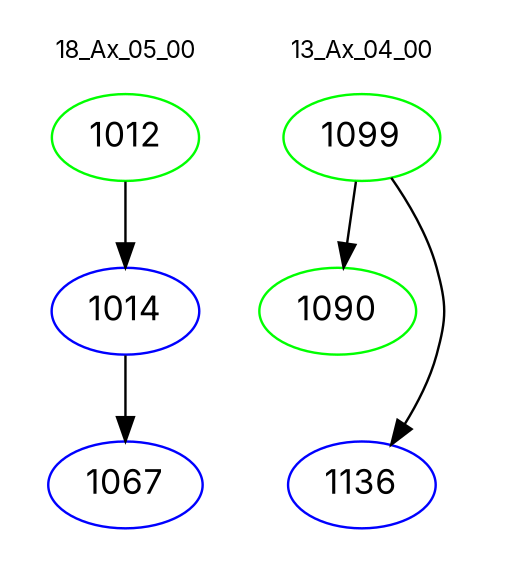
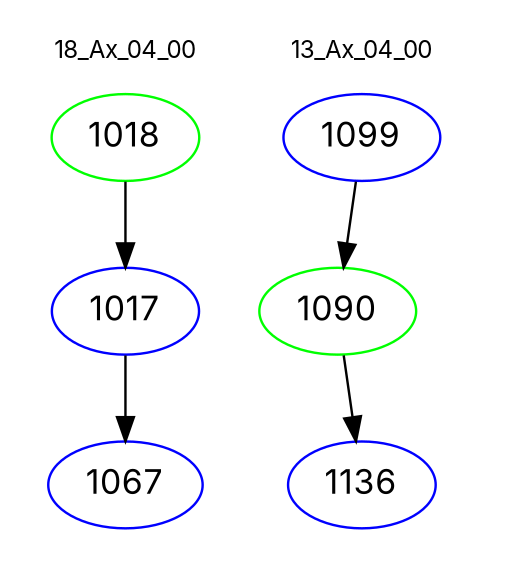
(125, 52) -> (125, 52)
(125, 138) -> (125, 138)
(362, 138) -> (362, 138)
(443, 299) -> (348, 386)
(125, 311) -> (125, 311)
